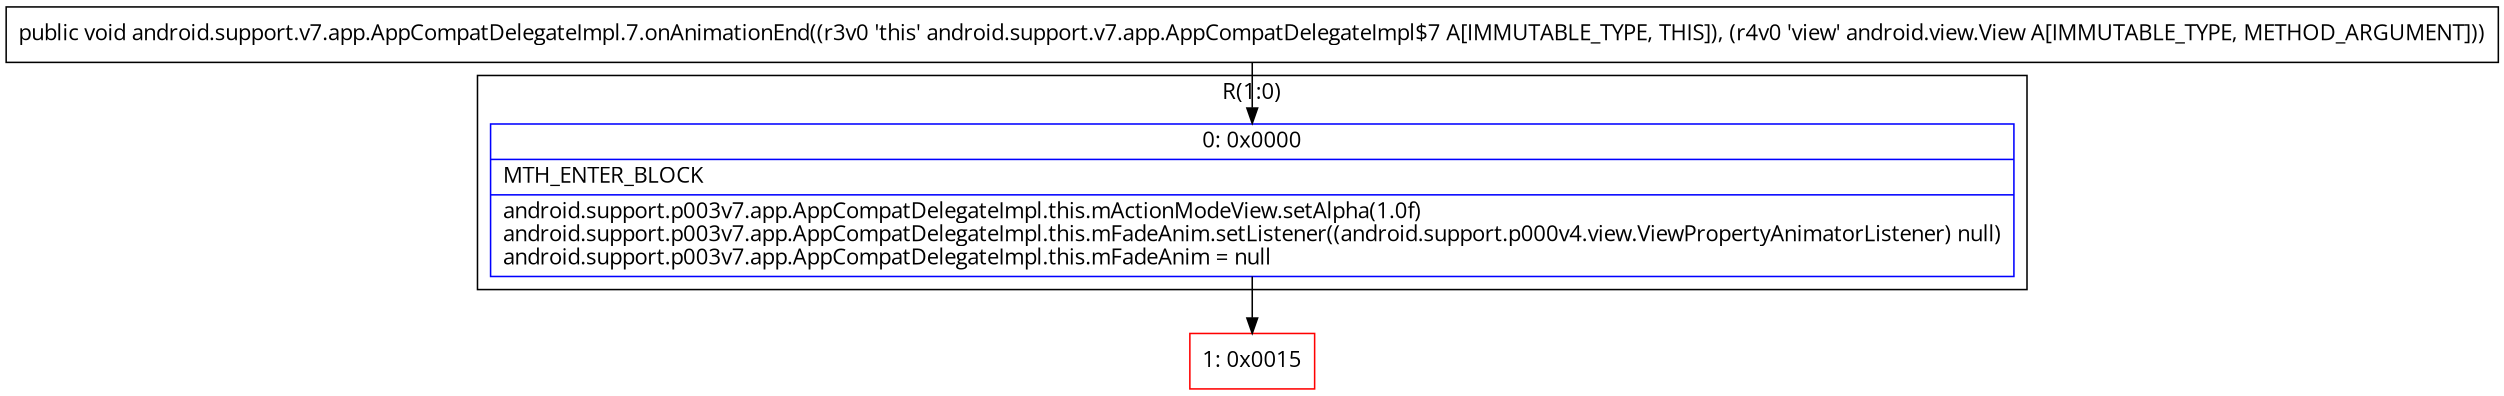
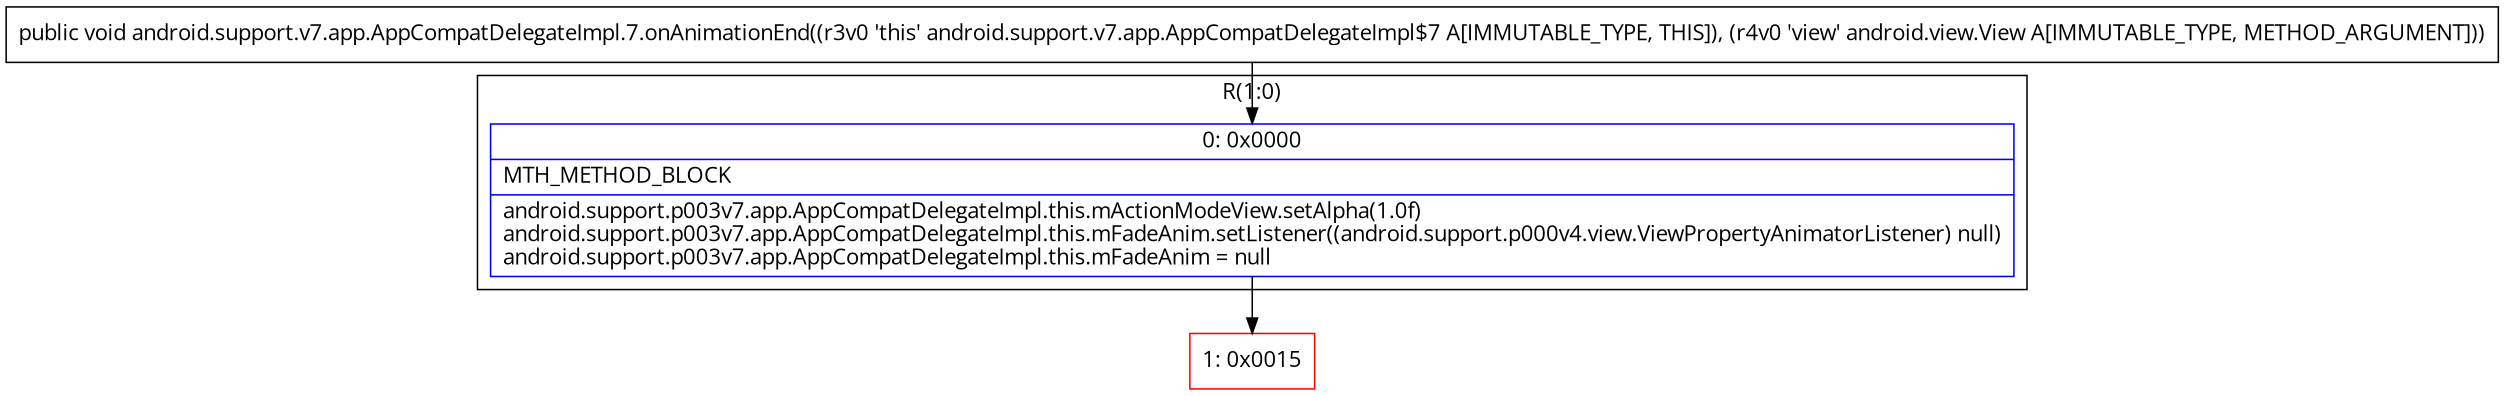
(603, 176) -> (617, 176)
